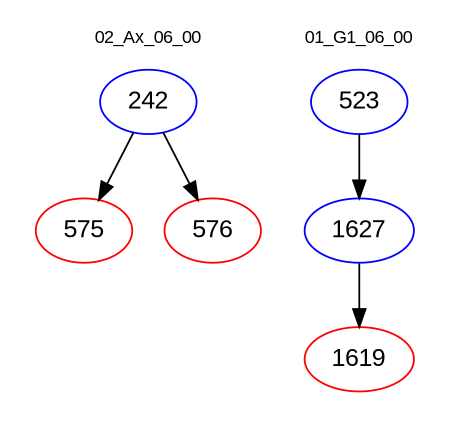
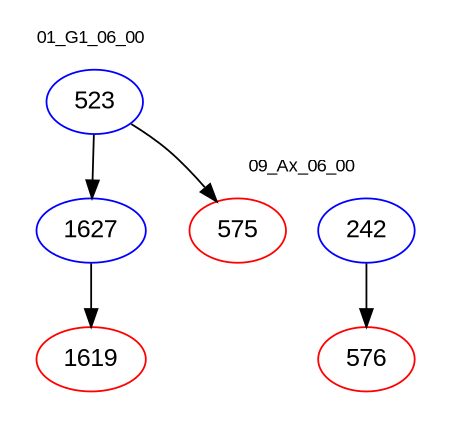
(148, 38) -> (302, 167)
(120, 158) -> (187, 168)
